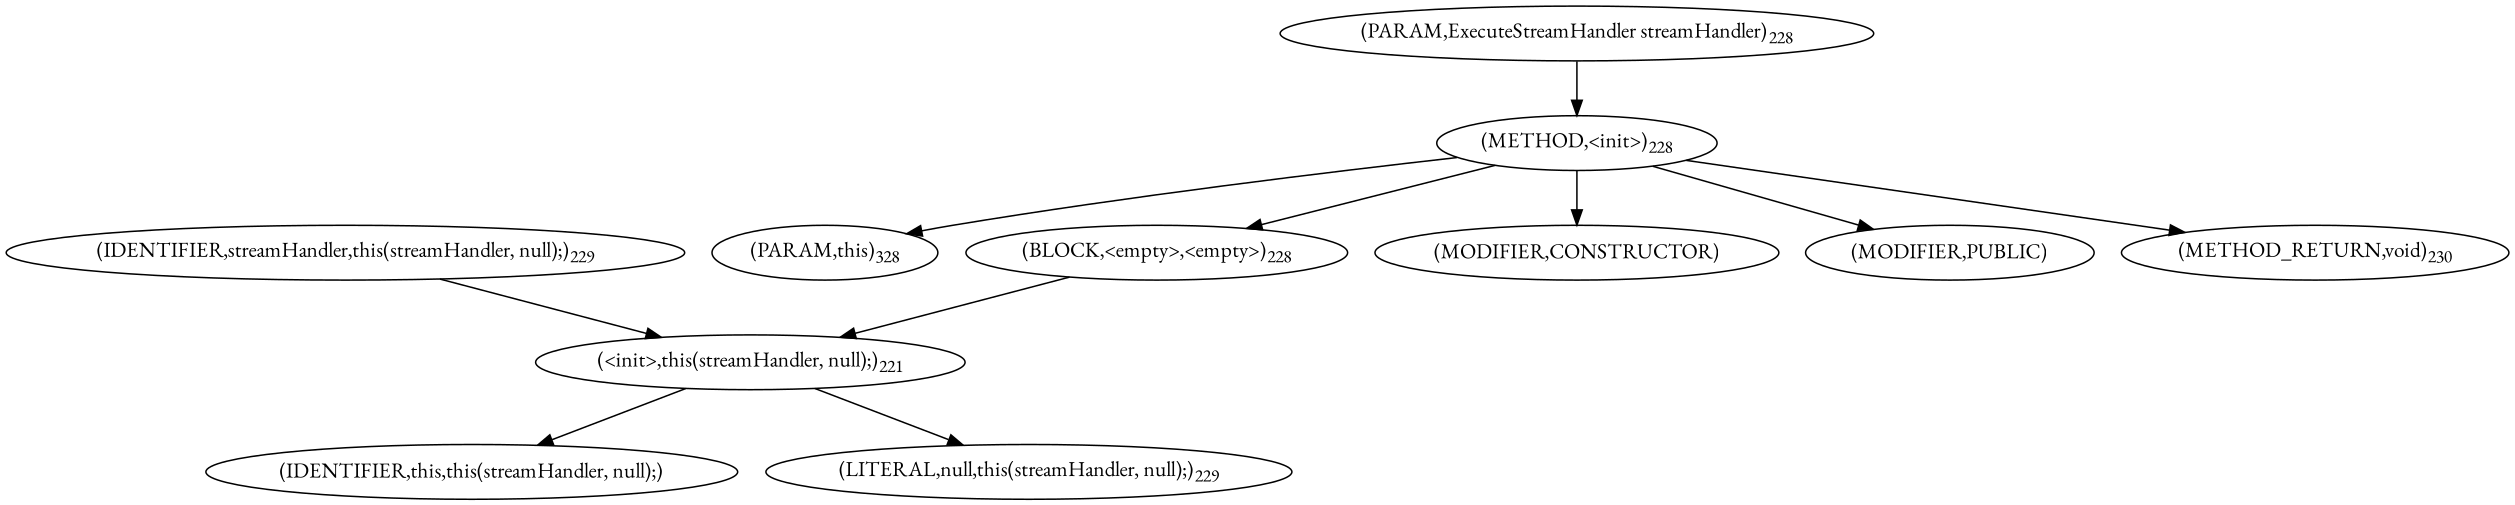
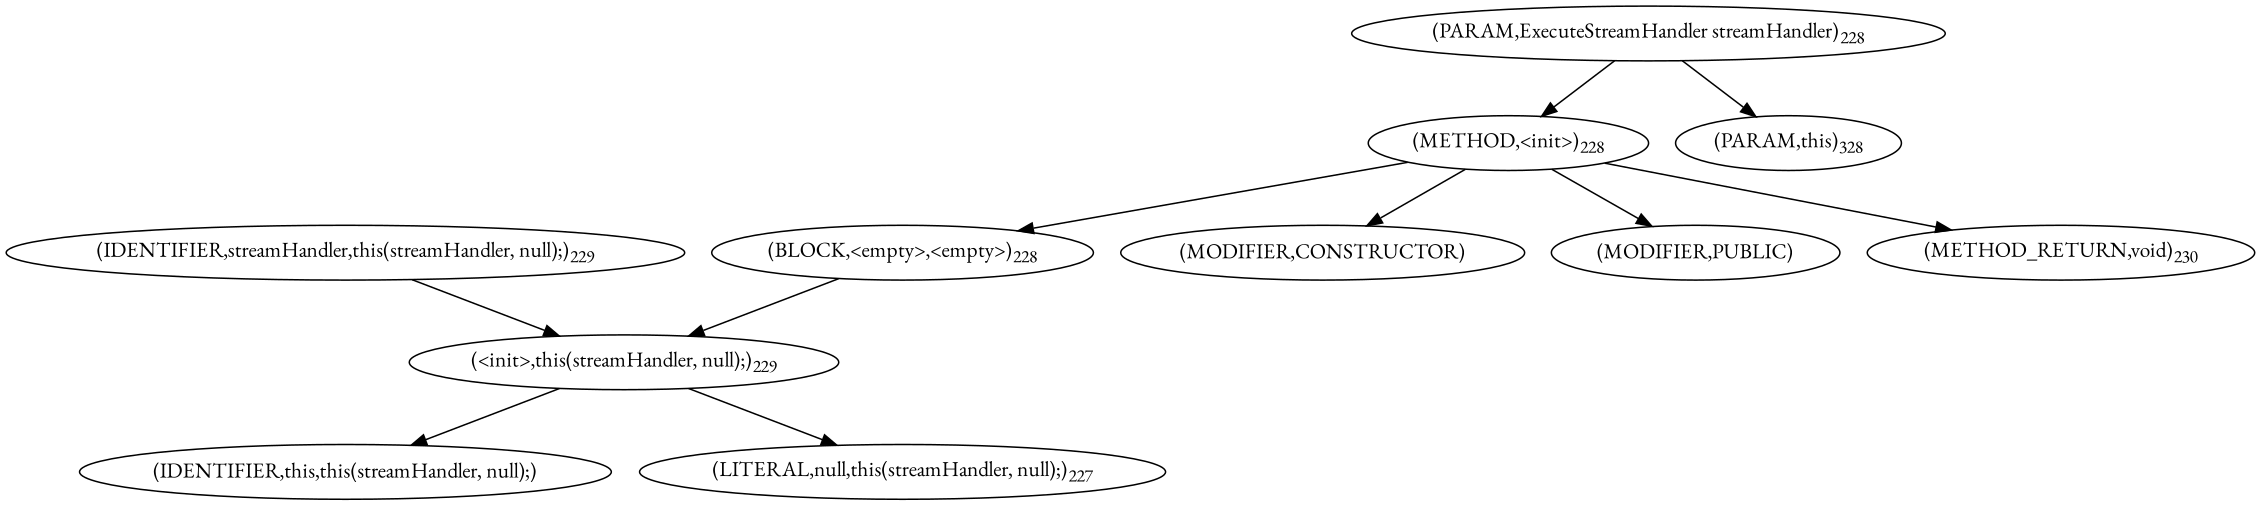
(1189, 190) -> (1713, 84)
(891, 360) -> (765, 360)
(1207, 470) -> (1081, 470)
